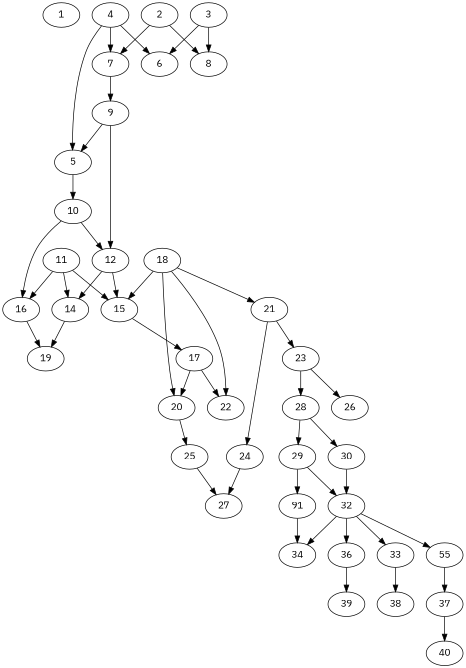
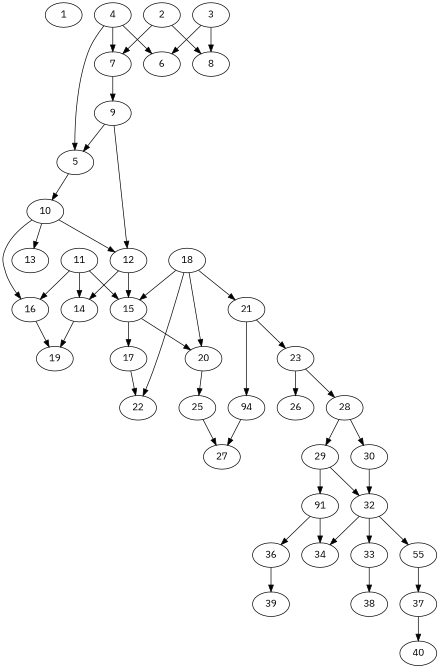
none -> (30, 261)
(187, 380) -> (161, 331)
(245, 457) -> (246, 408)
(346, 527) -> (298, 528)
